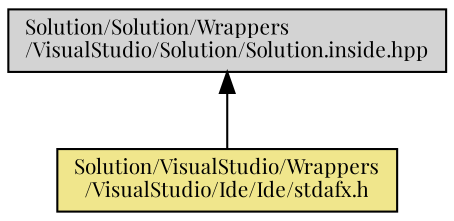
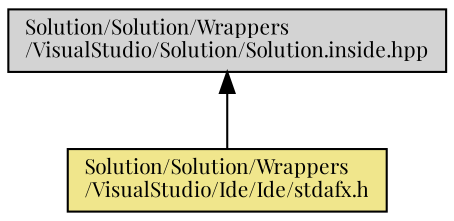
(227, 180) -> (227, 180)
